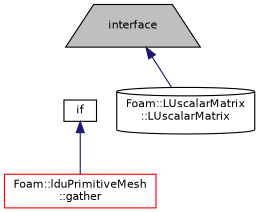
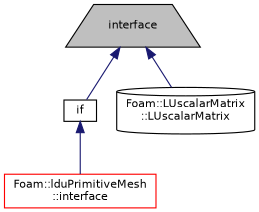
none -> (100, 78)
(80, 191) -> (80, 191)
